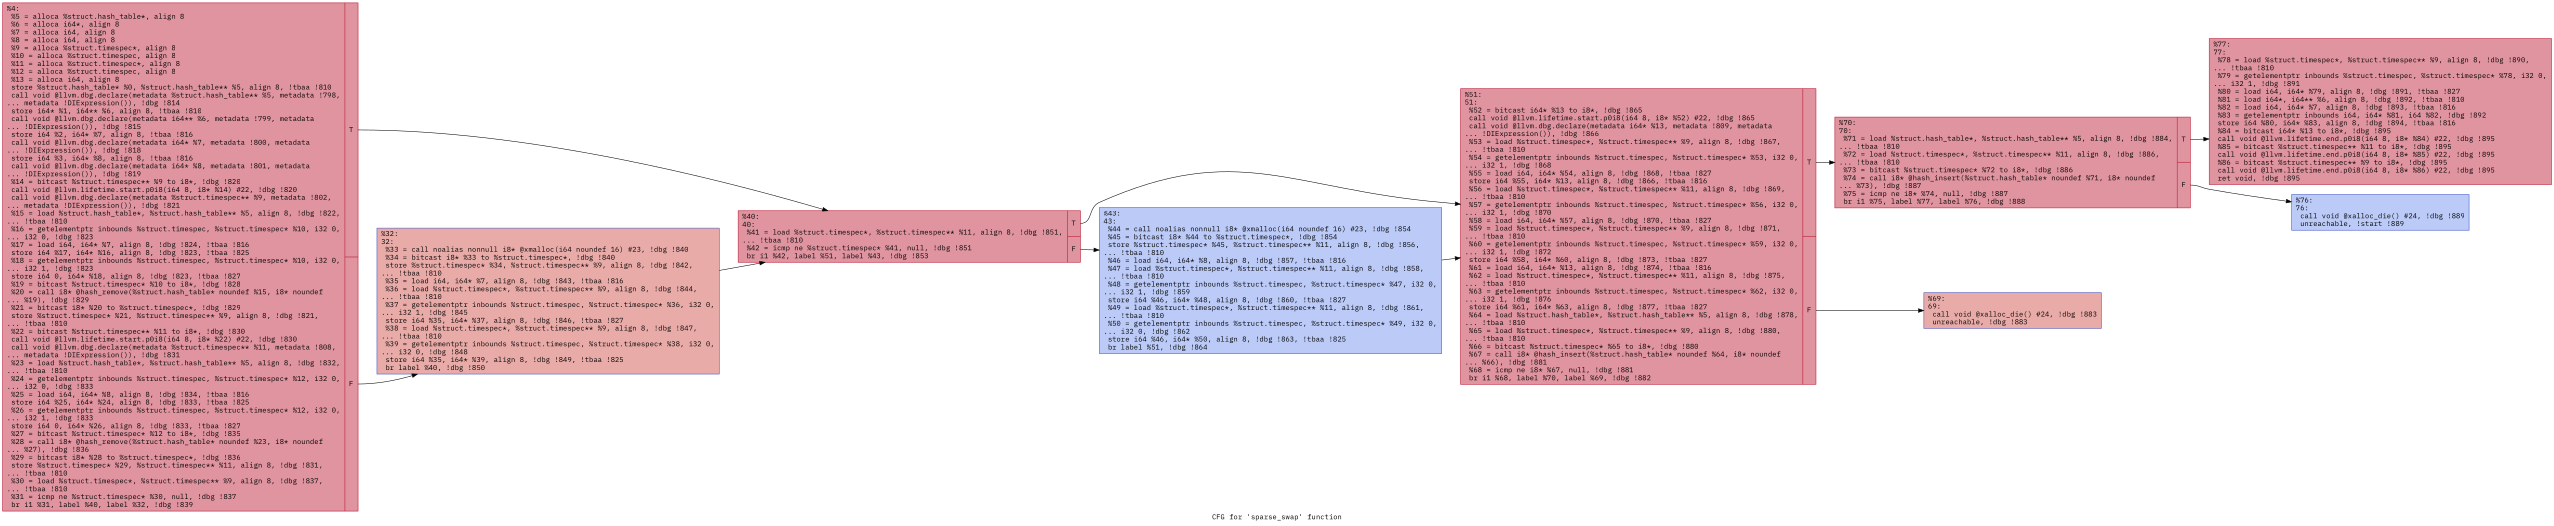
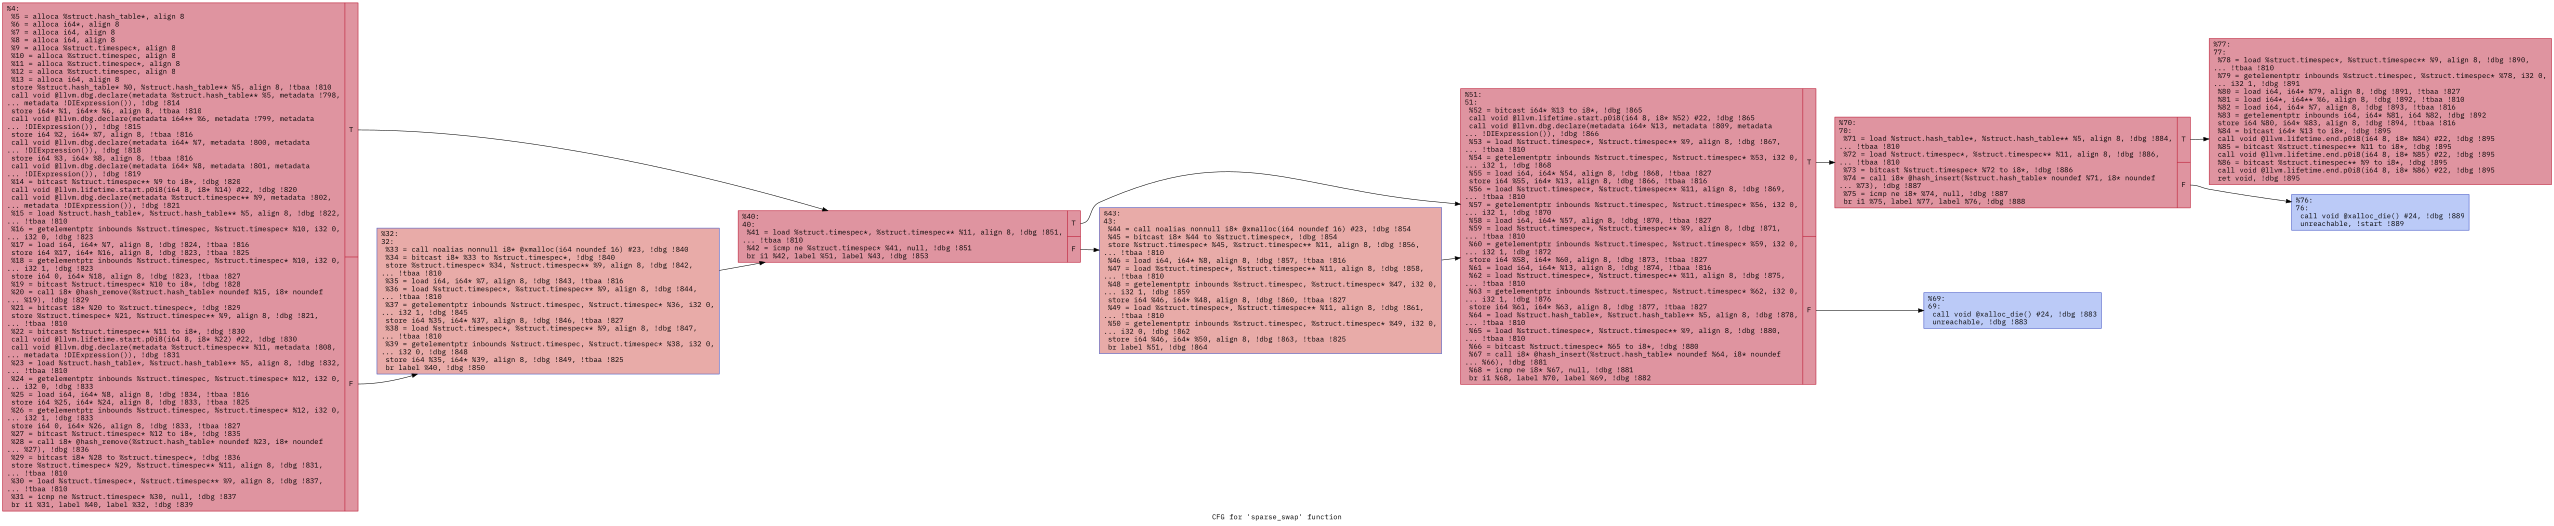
(1270, 281) -> (1270, 281)
(2013, 311) -> (2013, 311)
